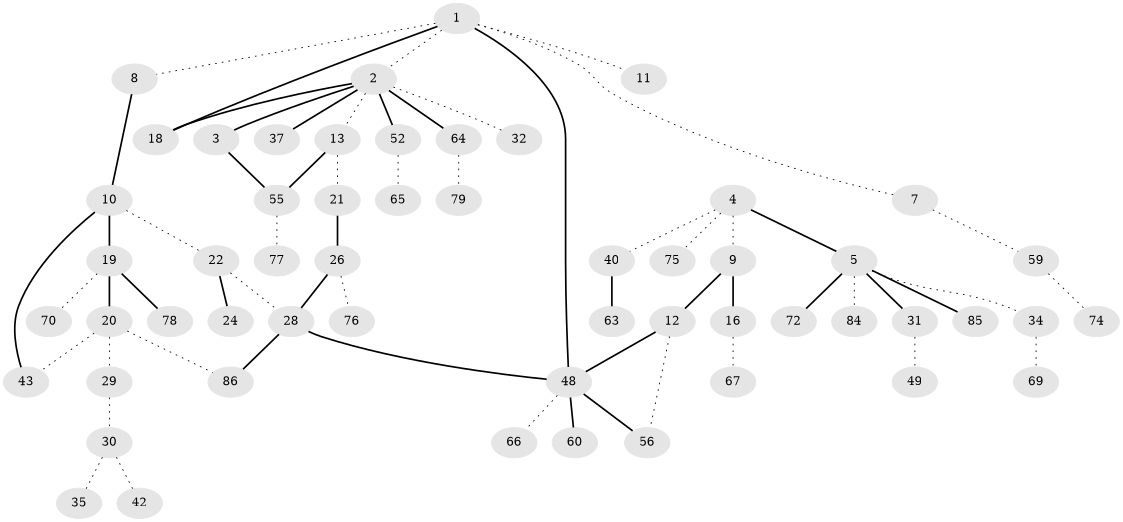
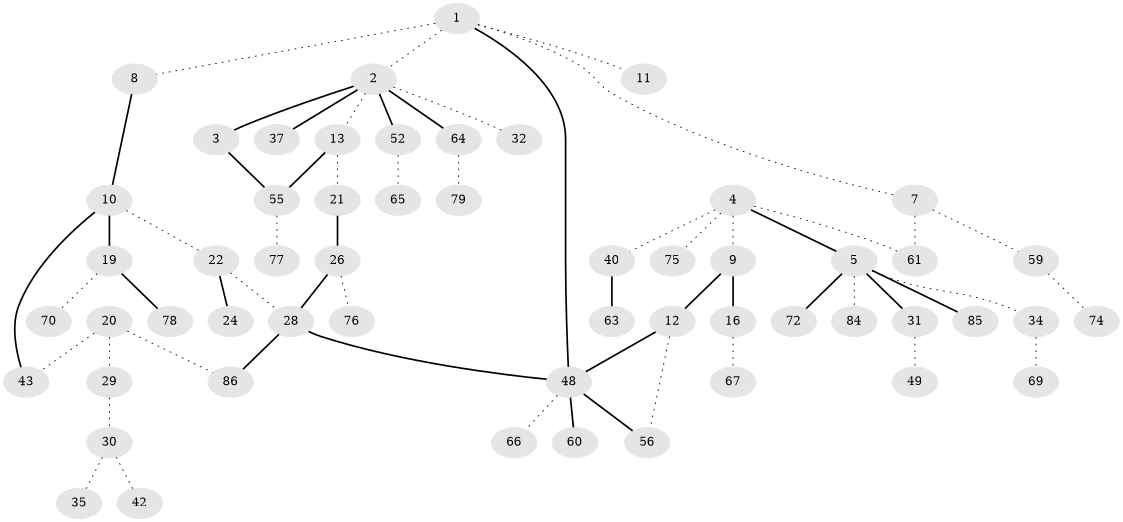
(156, 140) -> none
none -> (915, 261)
(109, 291) -> none
